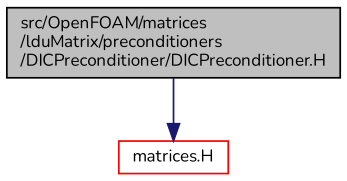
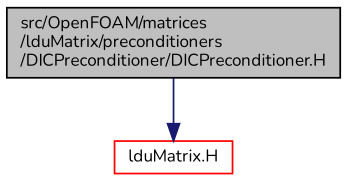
(174, 157) -> (174, 157)
